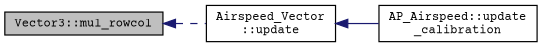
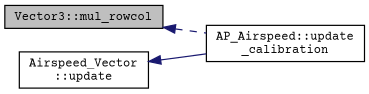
(191, 24) -> (191, 31)
